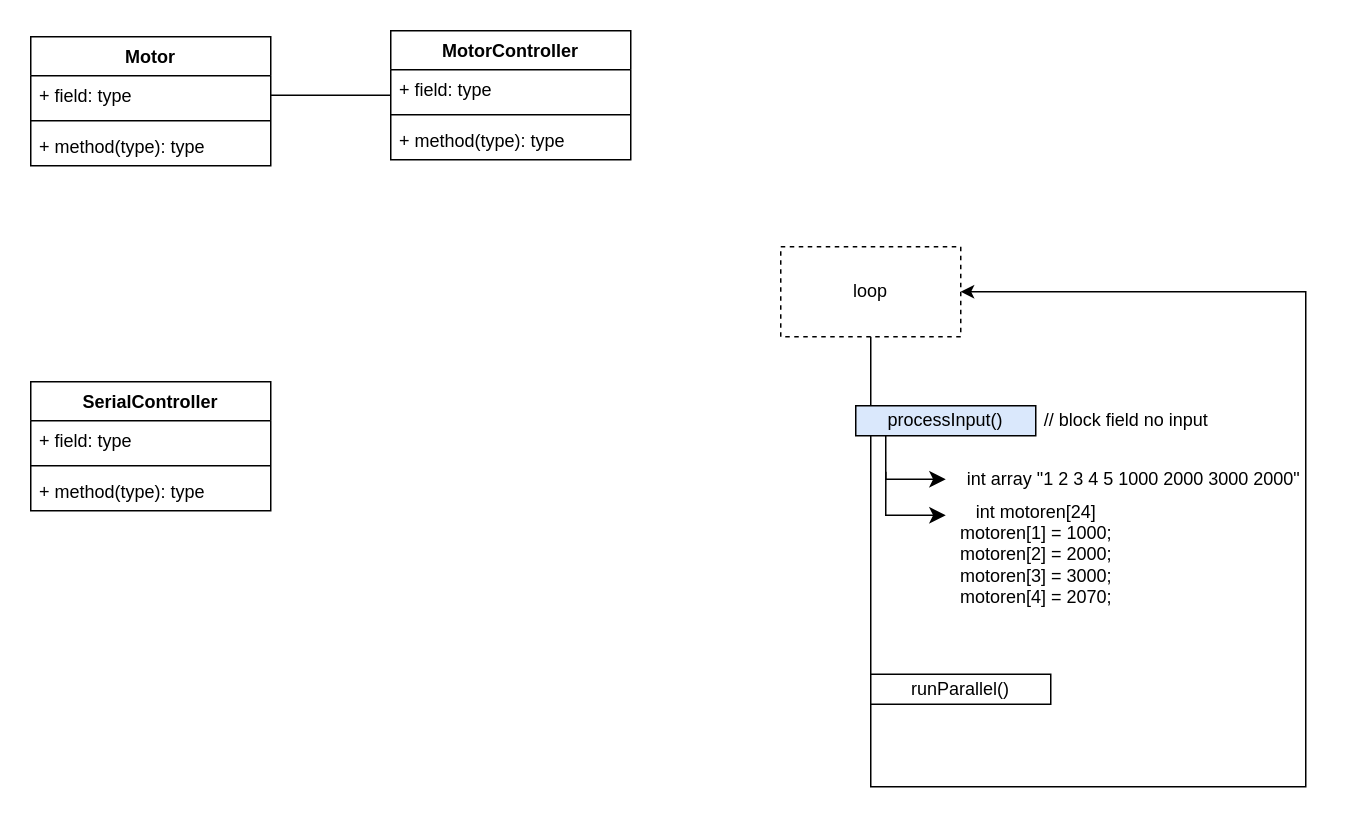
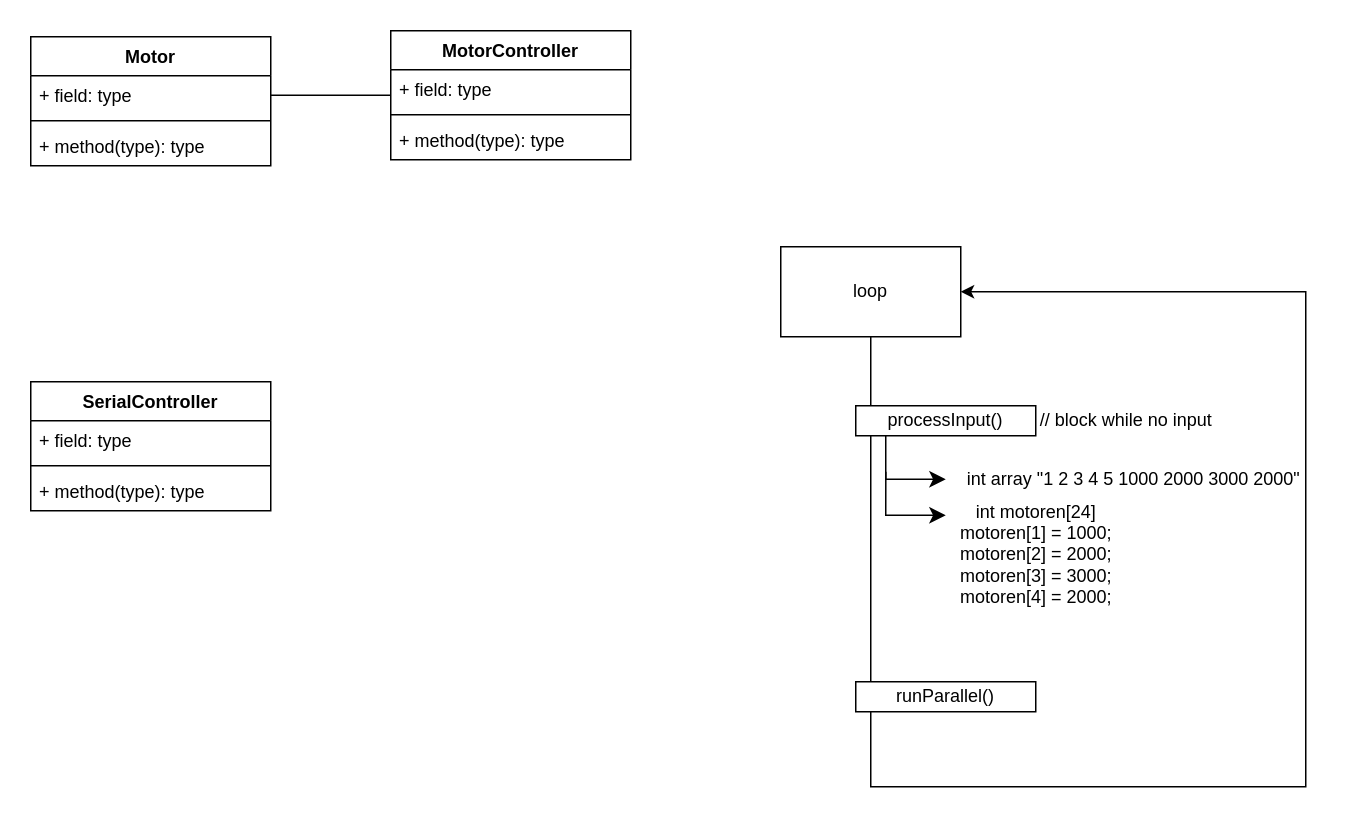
(871, 292) -> (871, 292)
(946, 421) -> (946, 421)
(1127, 421) -> (1127, 421)
(1037, 554) -> (1037, 554)
(961, 689) -> (946, 697)
